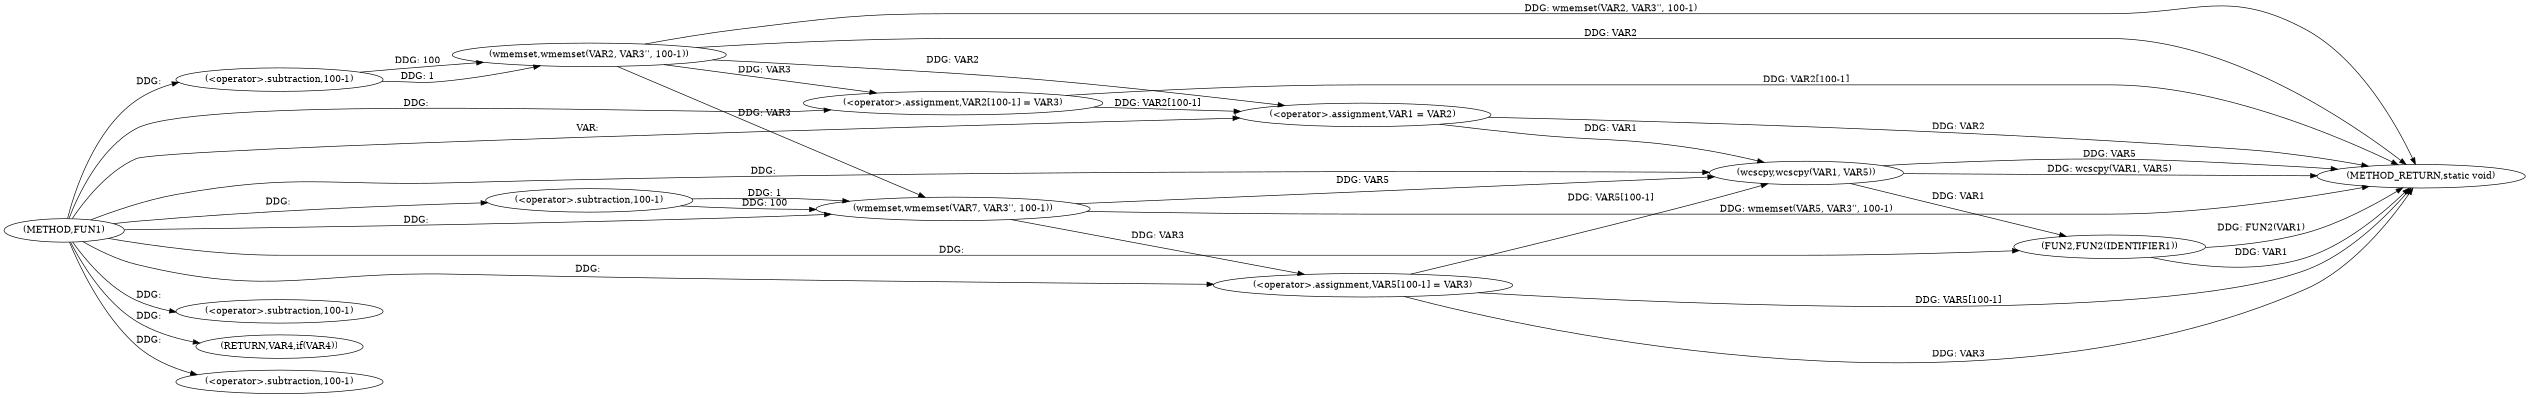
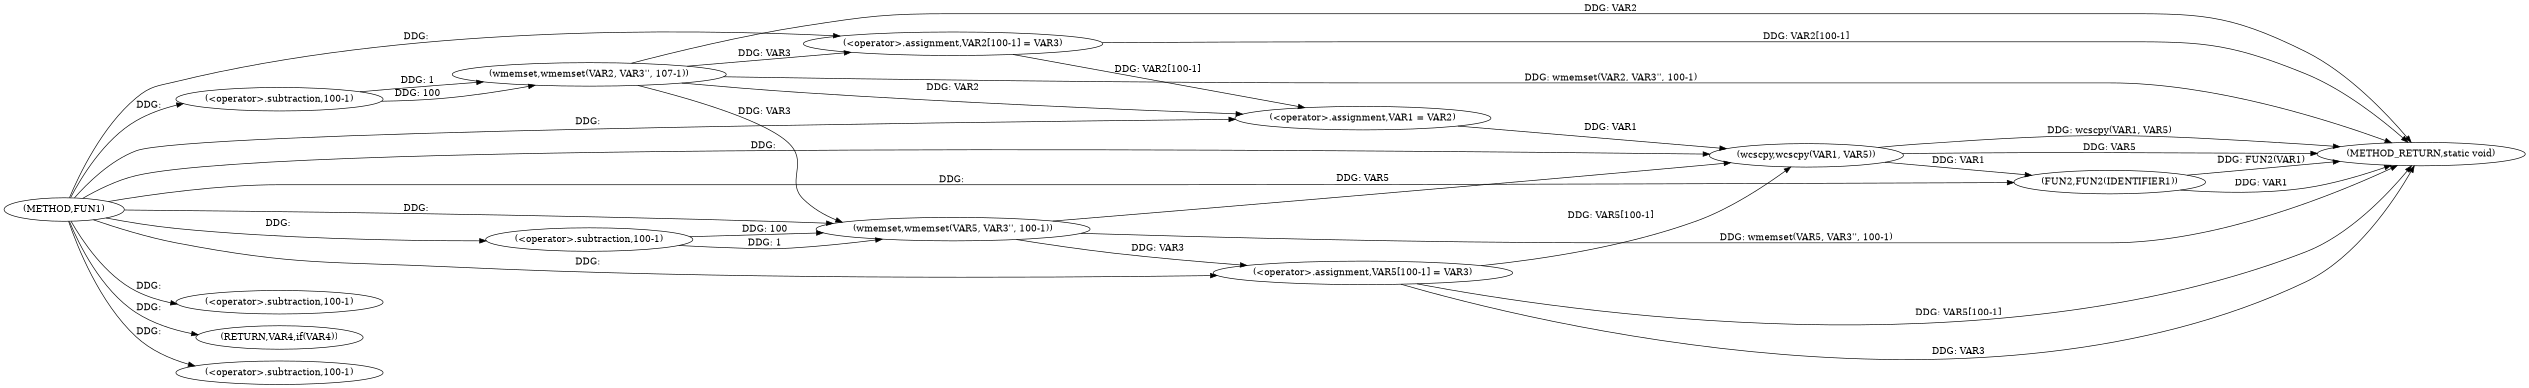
(589, 55) -> (589, 74)
(589, 128) -> (589, 122)
(1926, 132) -> none
(953, 209) -> (953, 229)
